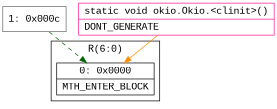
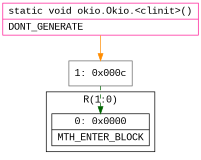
(144, 47) -> (101, 44)
(105, 49) -> (101, 100)
